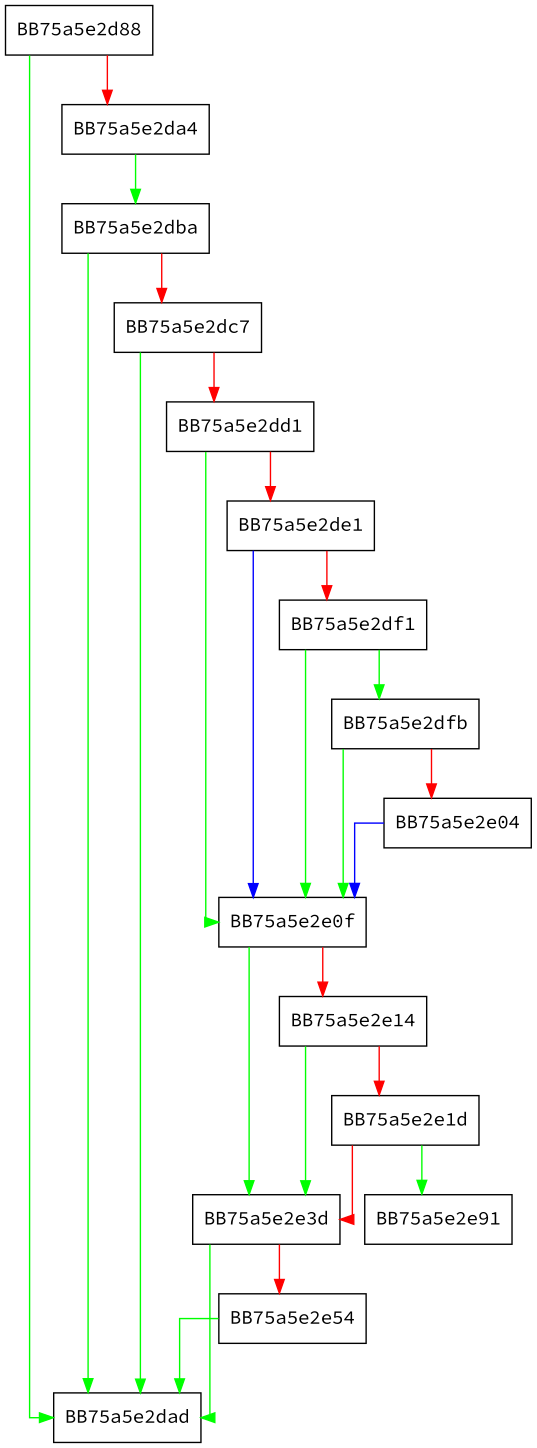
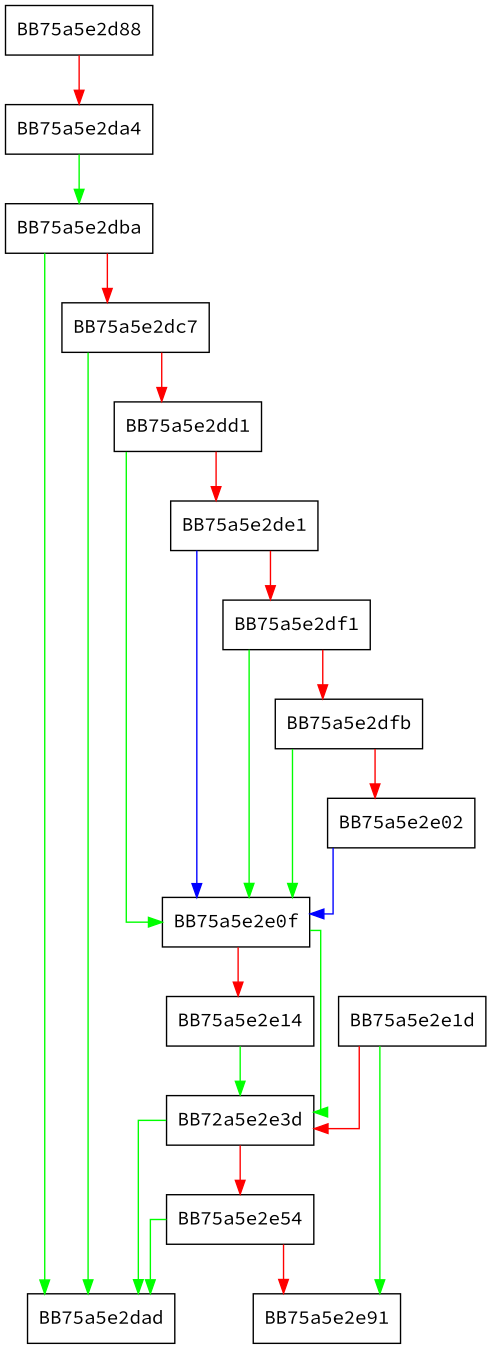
(379, 667) -> (323, 667)
(30, 742) -> none
(458, 823) -> (401, 823)
(379, 1064) -> none
(266, 1219) -> (240, 1120)
none -> (284, 1262)
